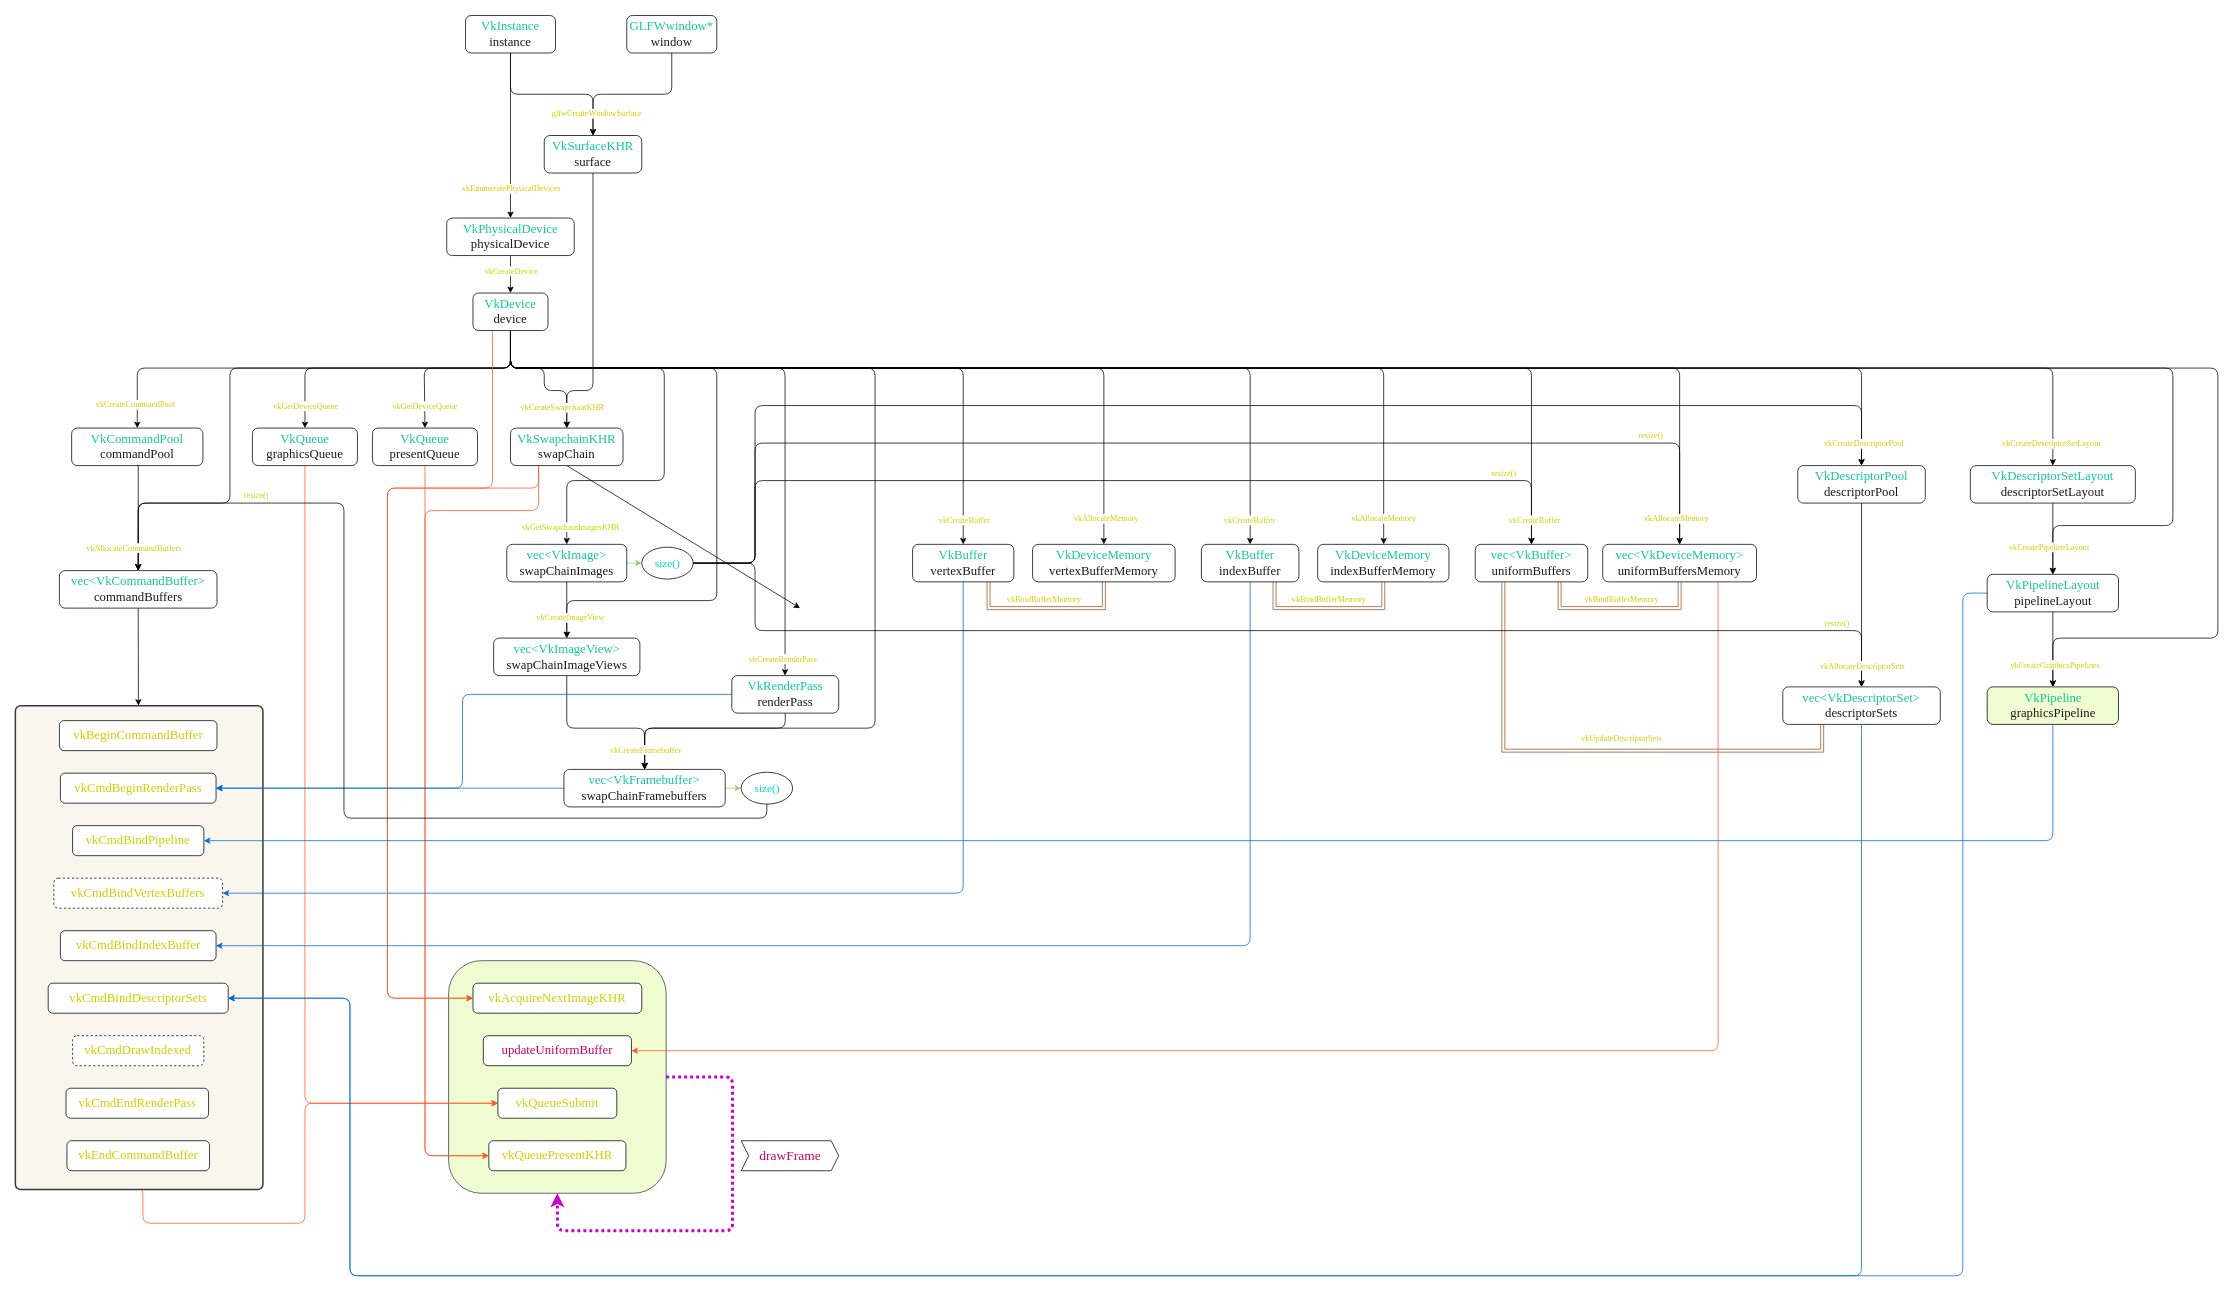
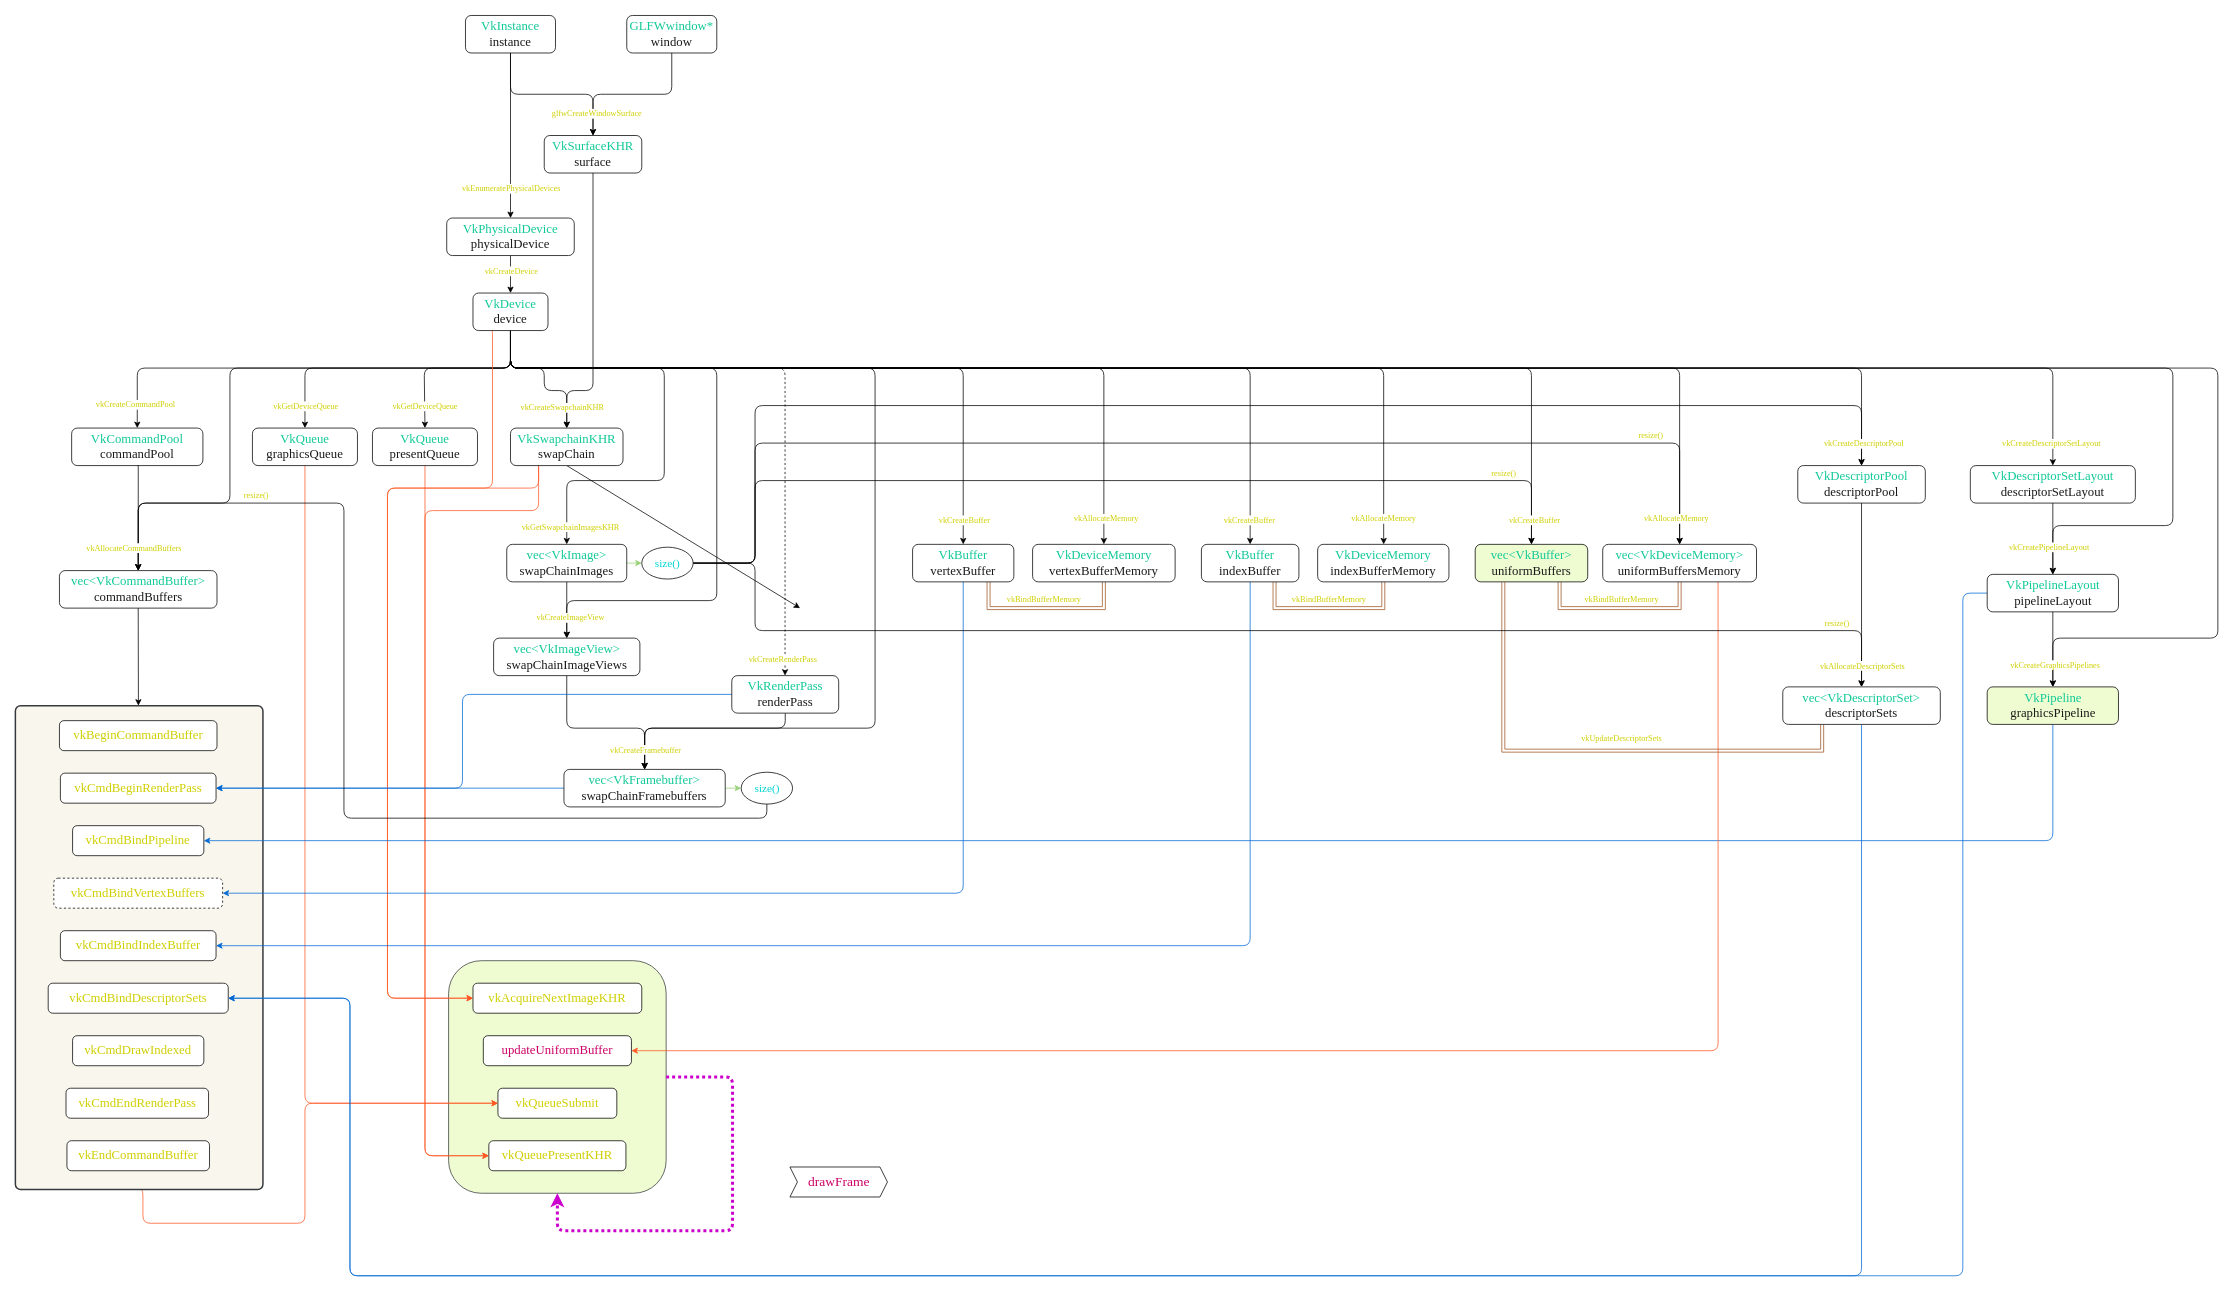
(785, 510) -> (785, 510)
(1531, 563) -> (1531, 563)
(138, 1050) -> (138, 1050)
(790, 1155) -> (839, 1182)
